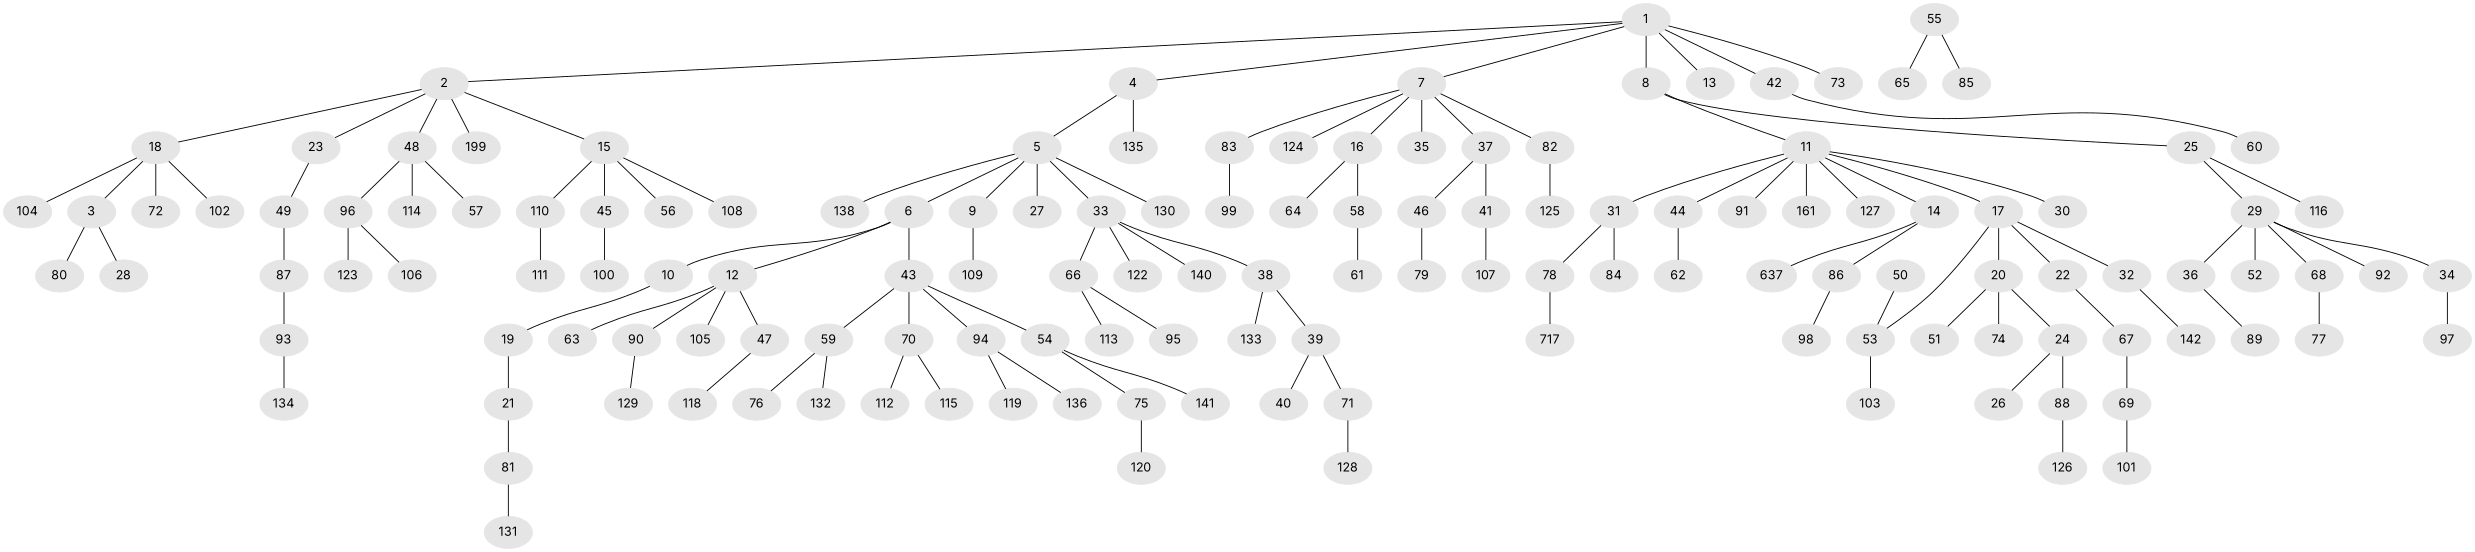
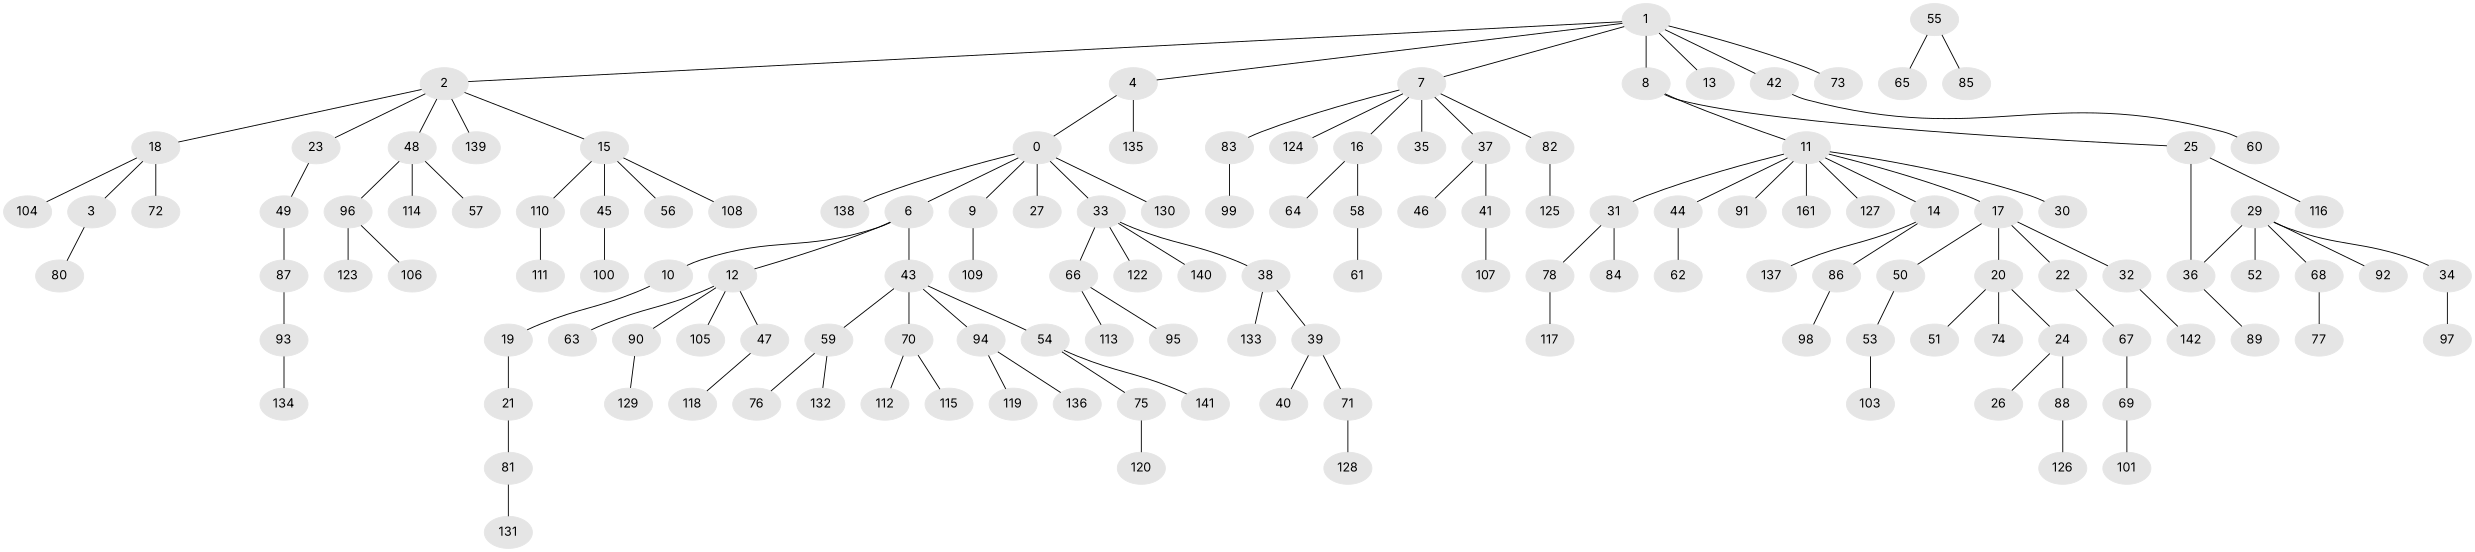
(476, 148) -> (476, 148)
(1037, 148) -> (1037, 148)
(2223, 180) -> (2191, 212)
(220, 212) -> none
(124, 276) -> none
(1422, 276) -> none
(1772, 276) -> (1772, 276)
(1942, 282) -> (1950, 244)
(1550, 340) -> (1550, 340)
